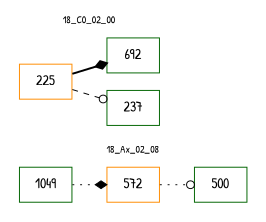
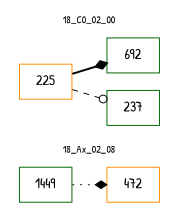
(46, 185) -> (46, 185)
(133, 185) -> (133, 185)
(221, 185) -> none
